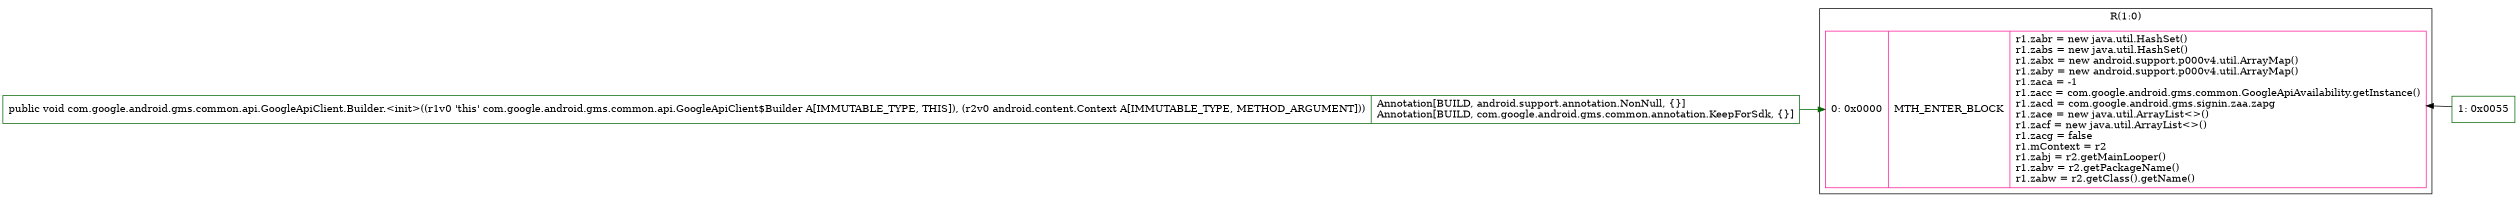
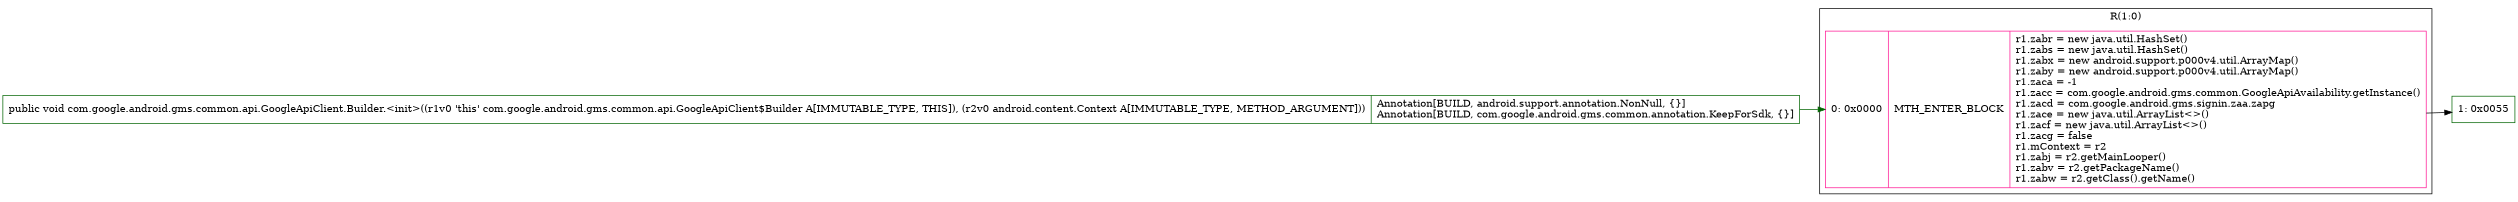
(2443, 106) -> (2436, 113)
